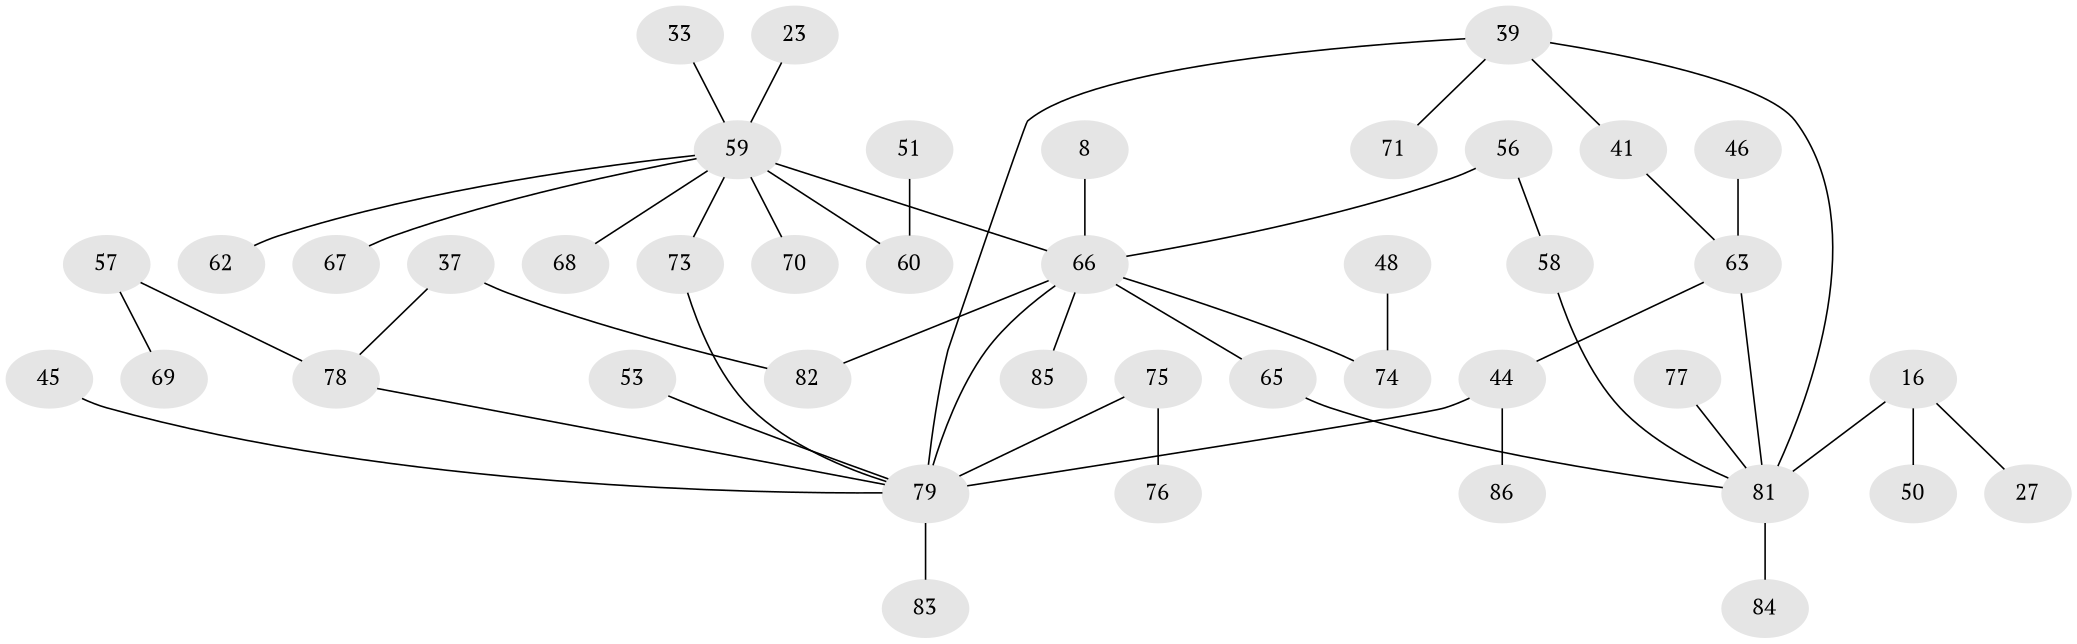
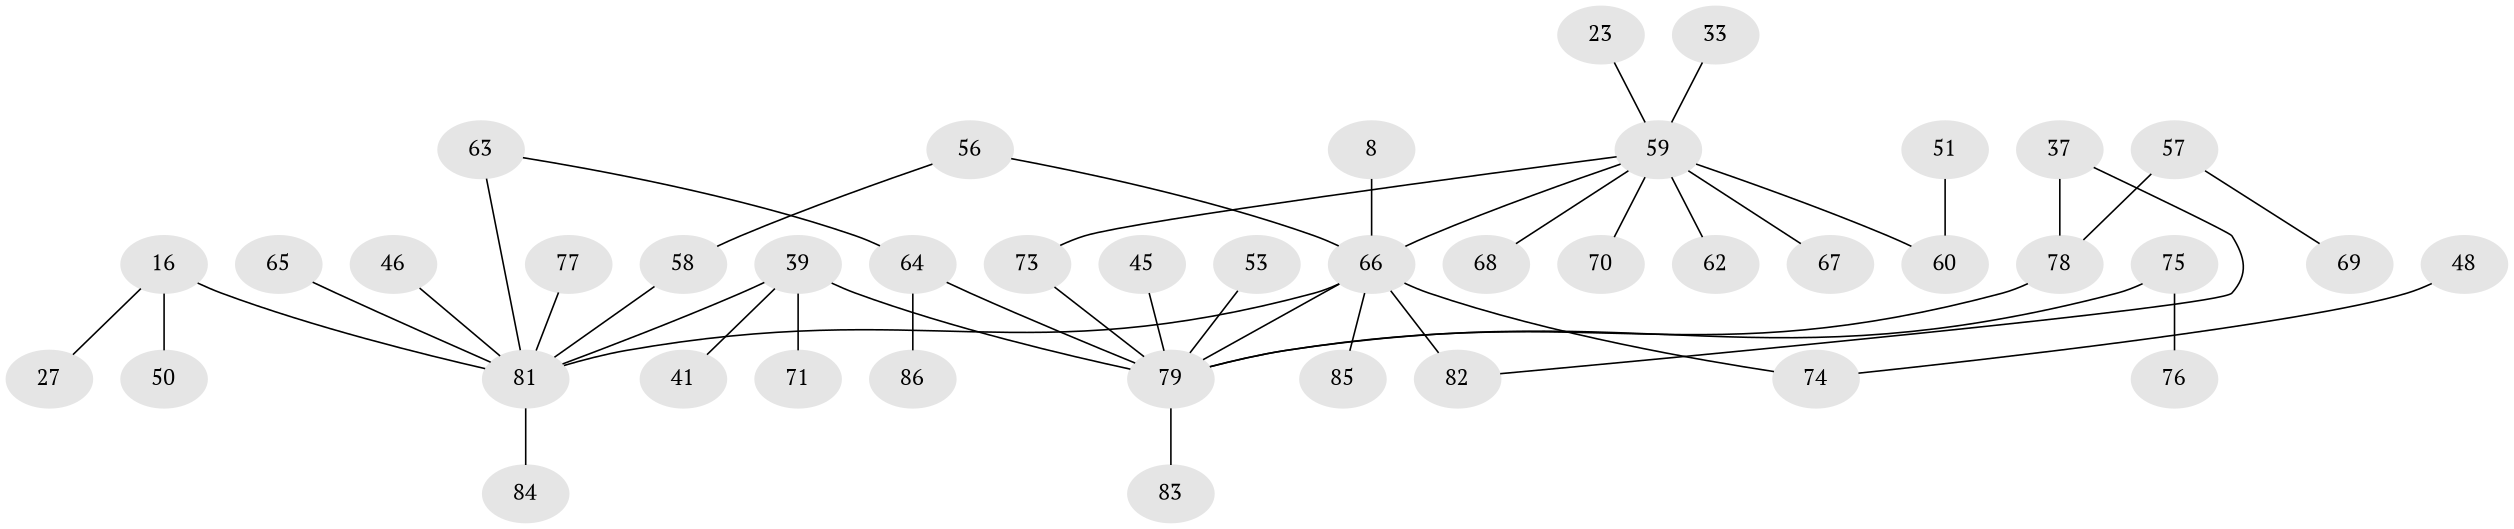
(1681, 207) -> none
(1738, 207) -> (460, 322)
(1179, 322) -> (933, 331)
(1502, 379) -> (913, 264)
